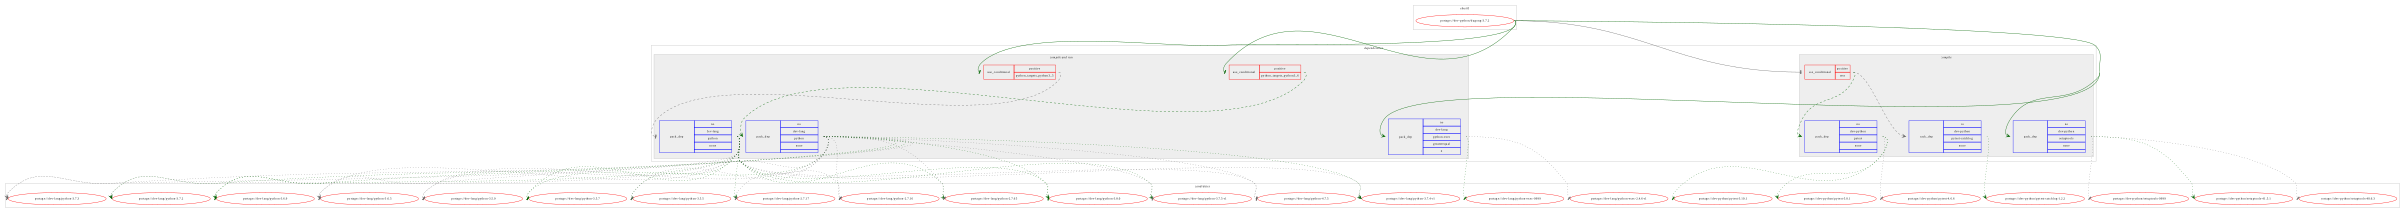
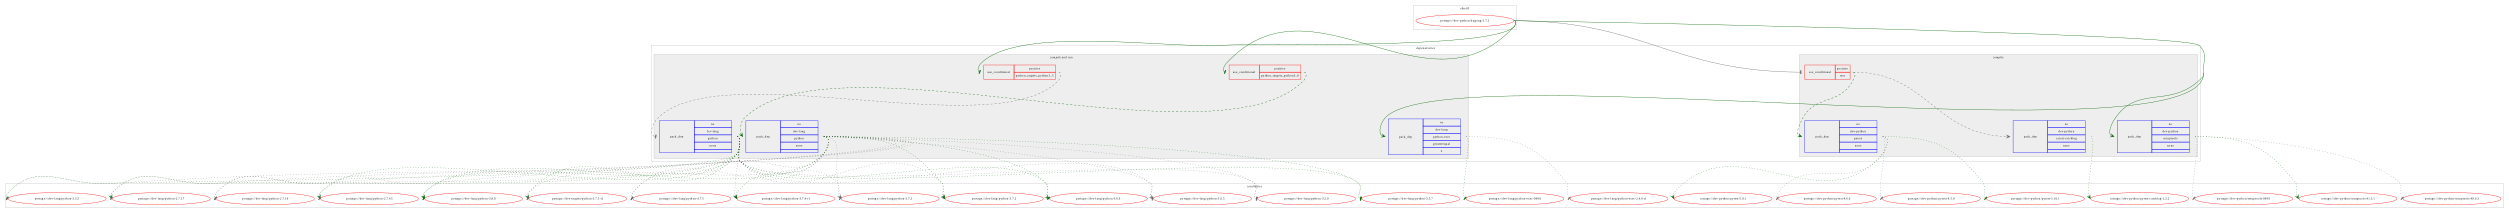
(1203, 199) -> (578, 199)
none -> (1931, 199)
